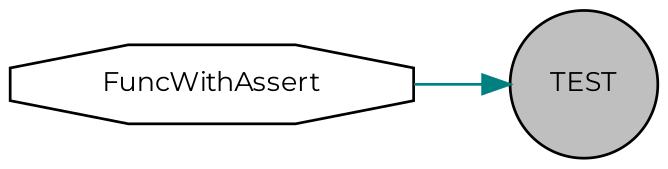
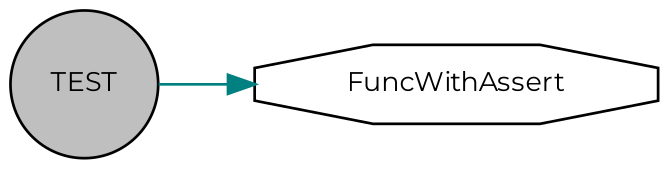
(448, 84) -> (193, 84)
